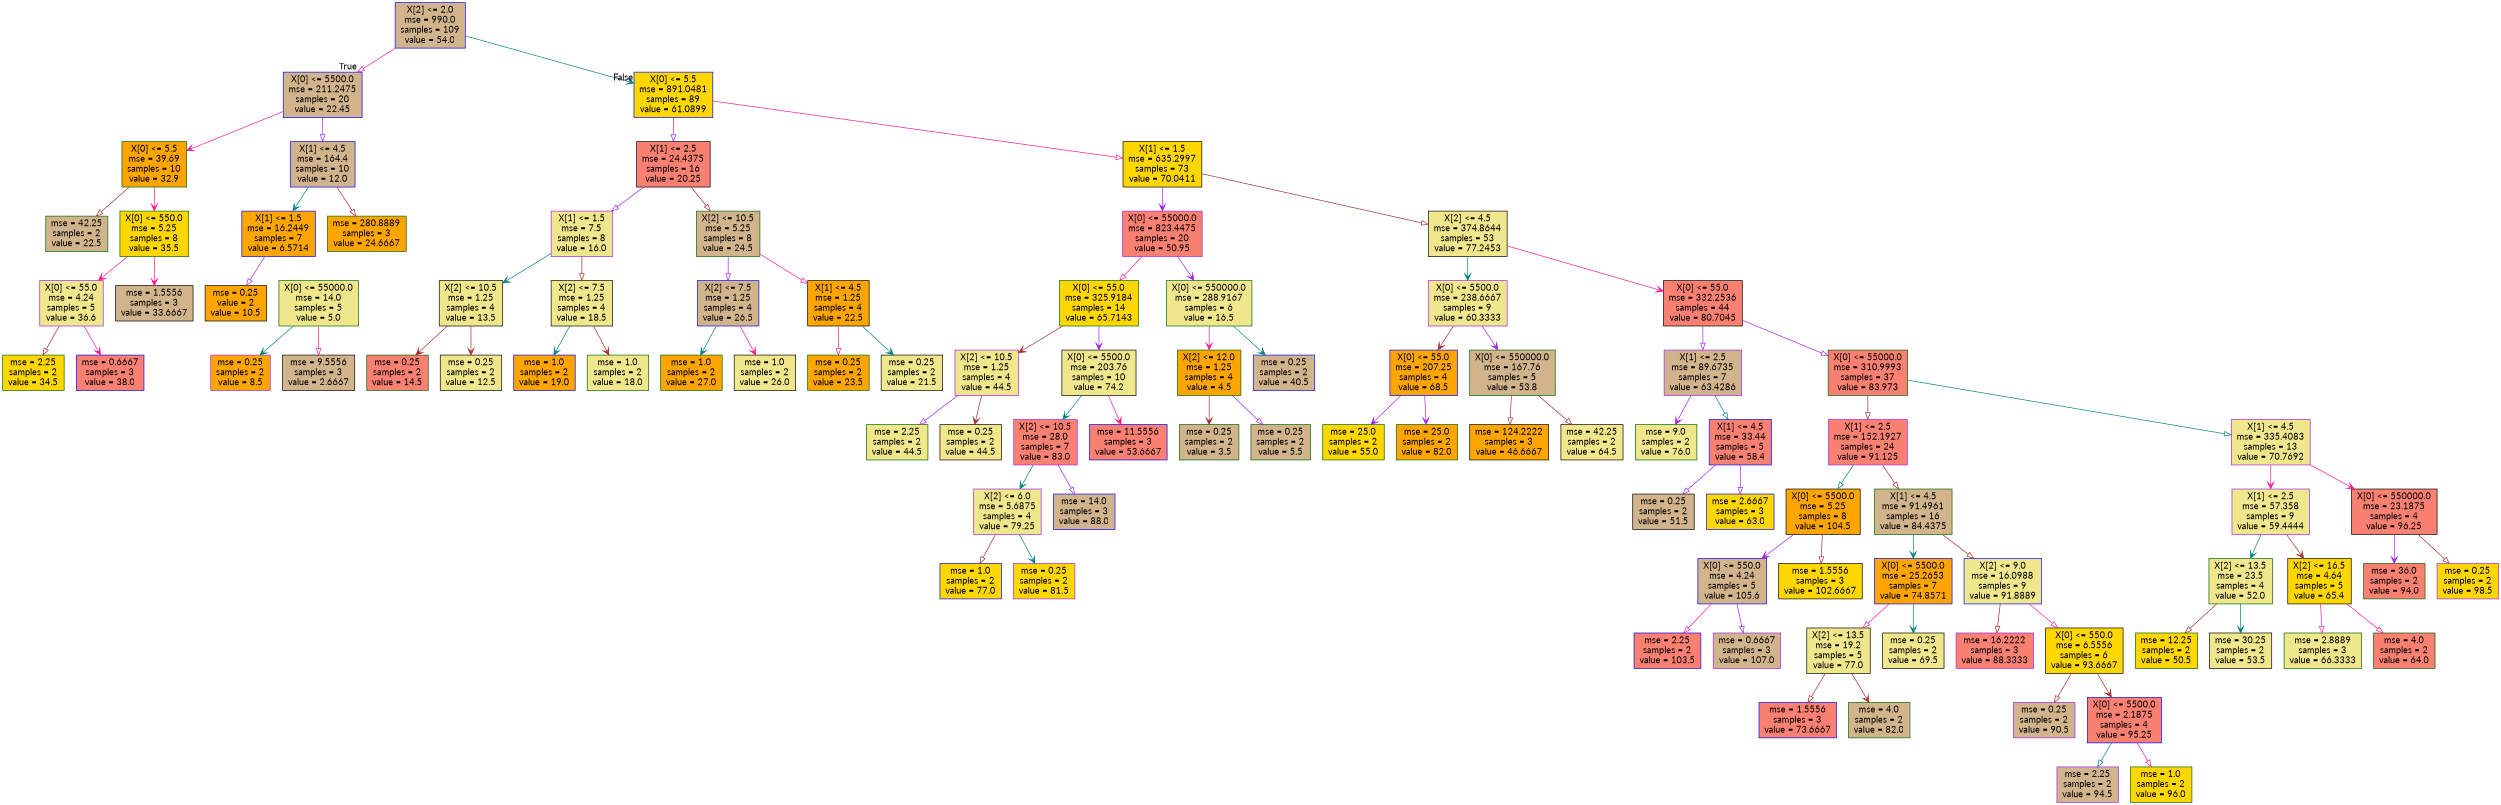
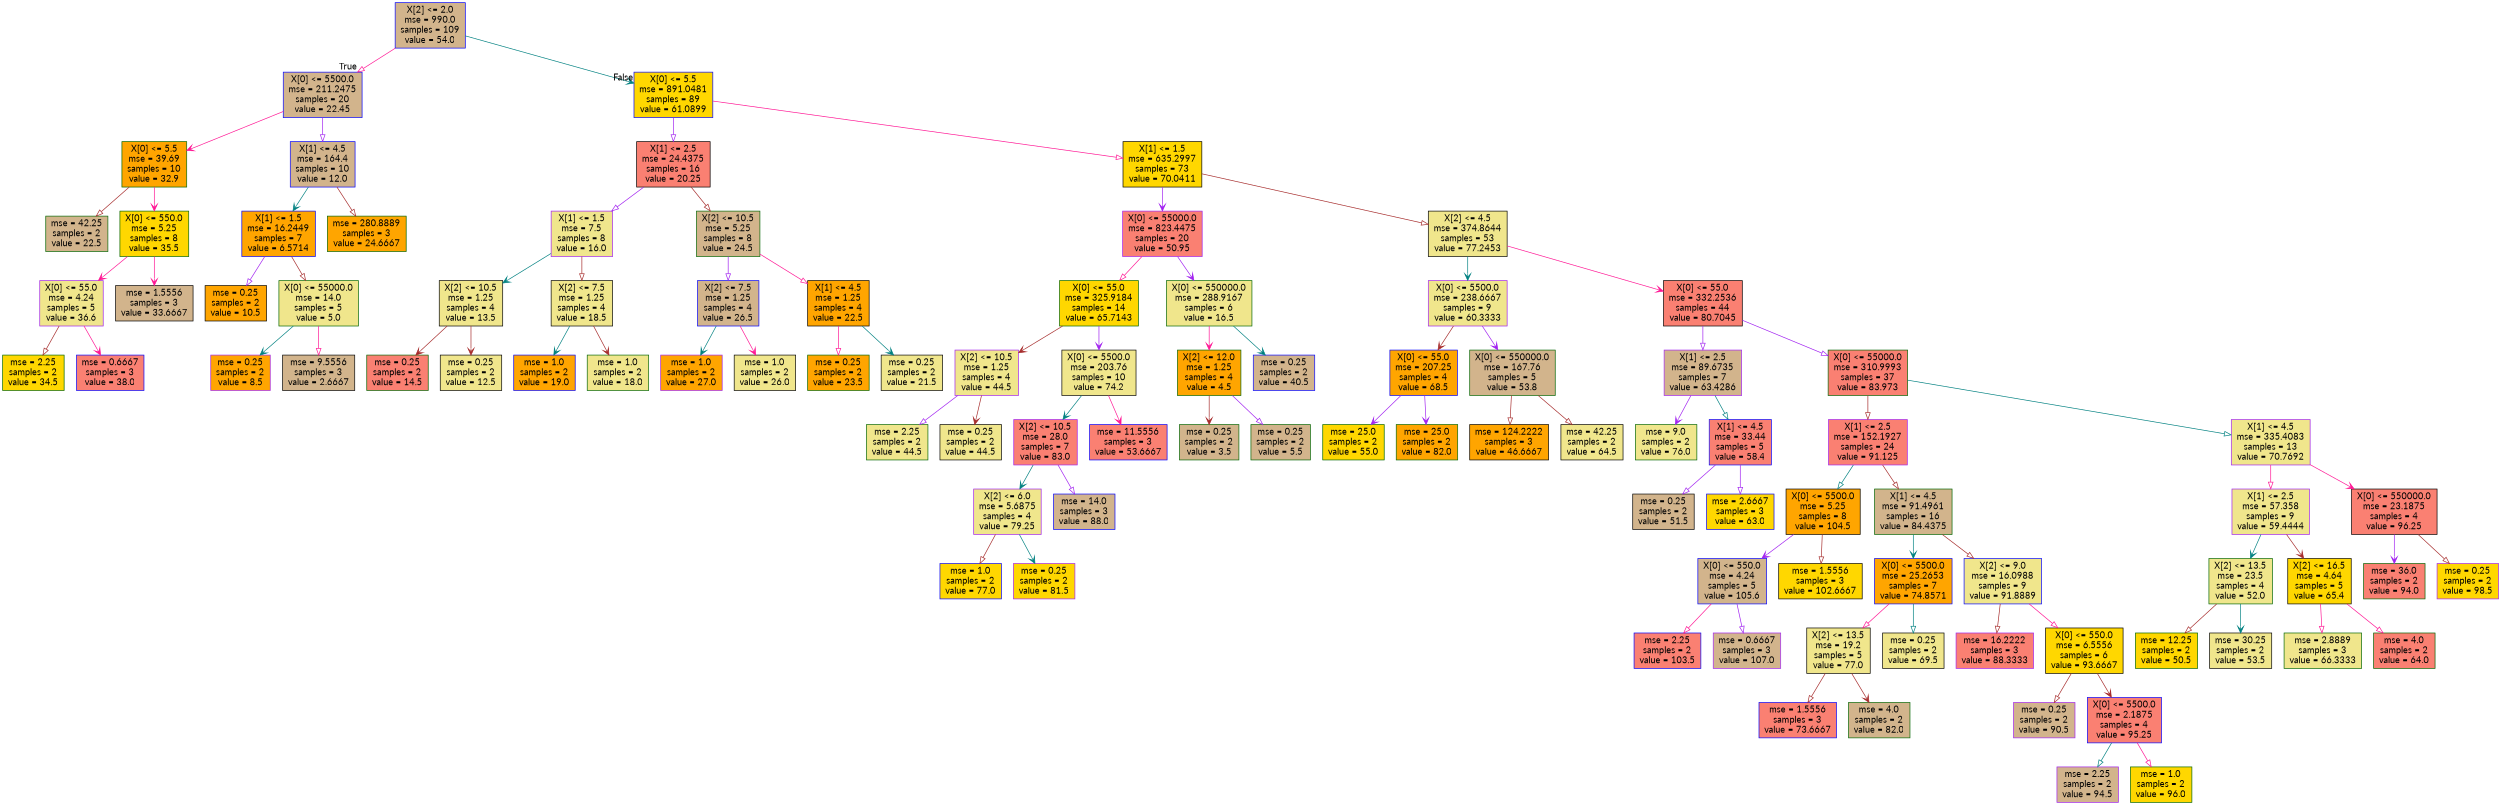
none -> (297, 266)
(236, 303) -> (236, 303)
(691, 373) -> (691, 373)
(2271, 474) -> (2271, 474)
(1913, 615) -> (1913, 615)
